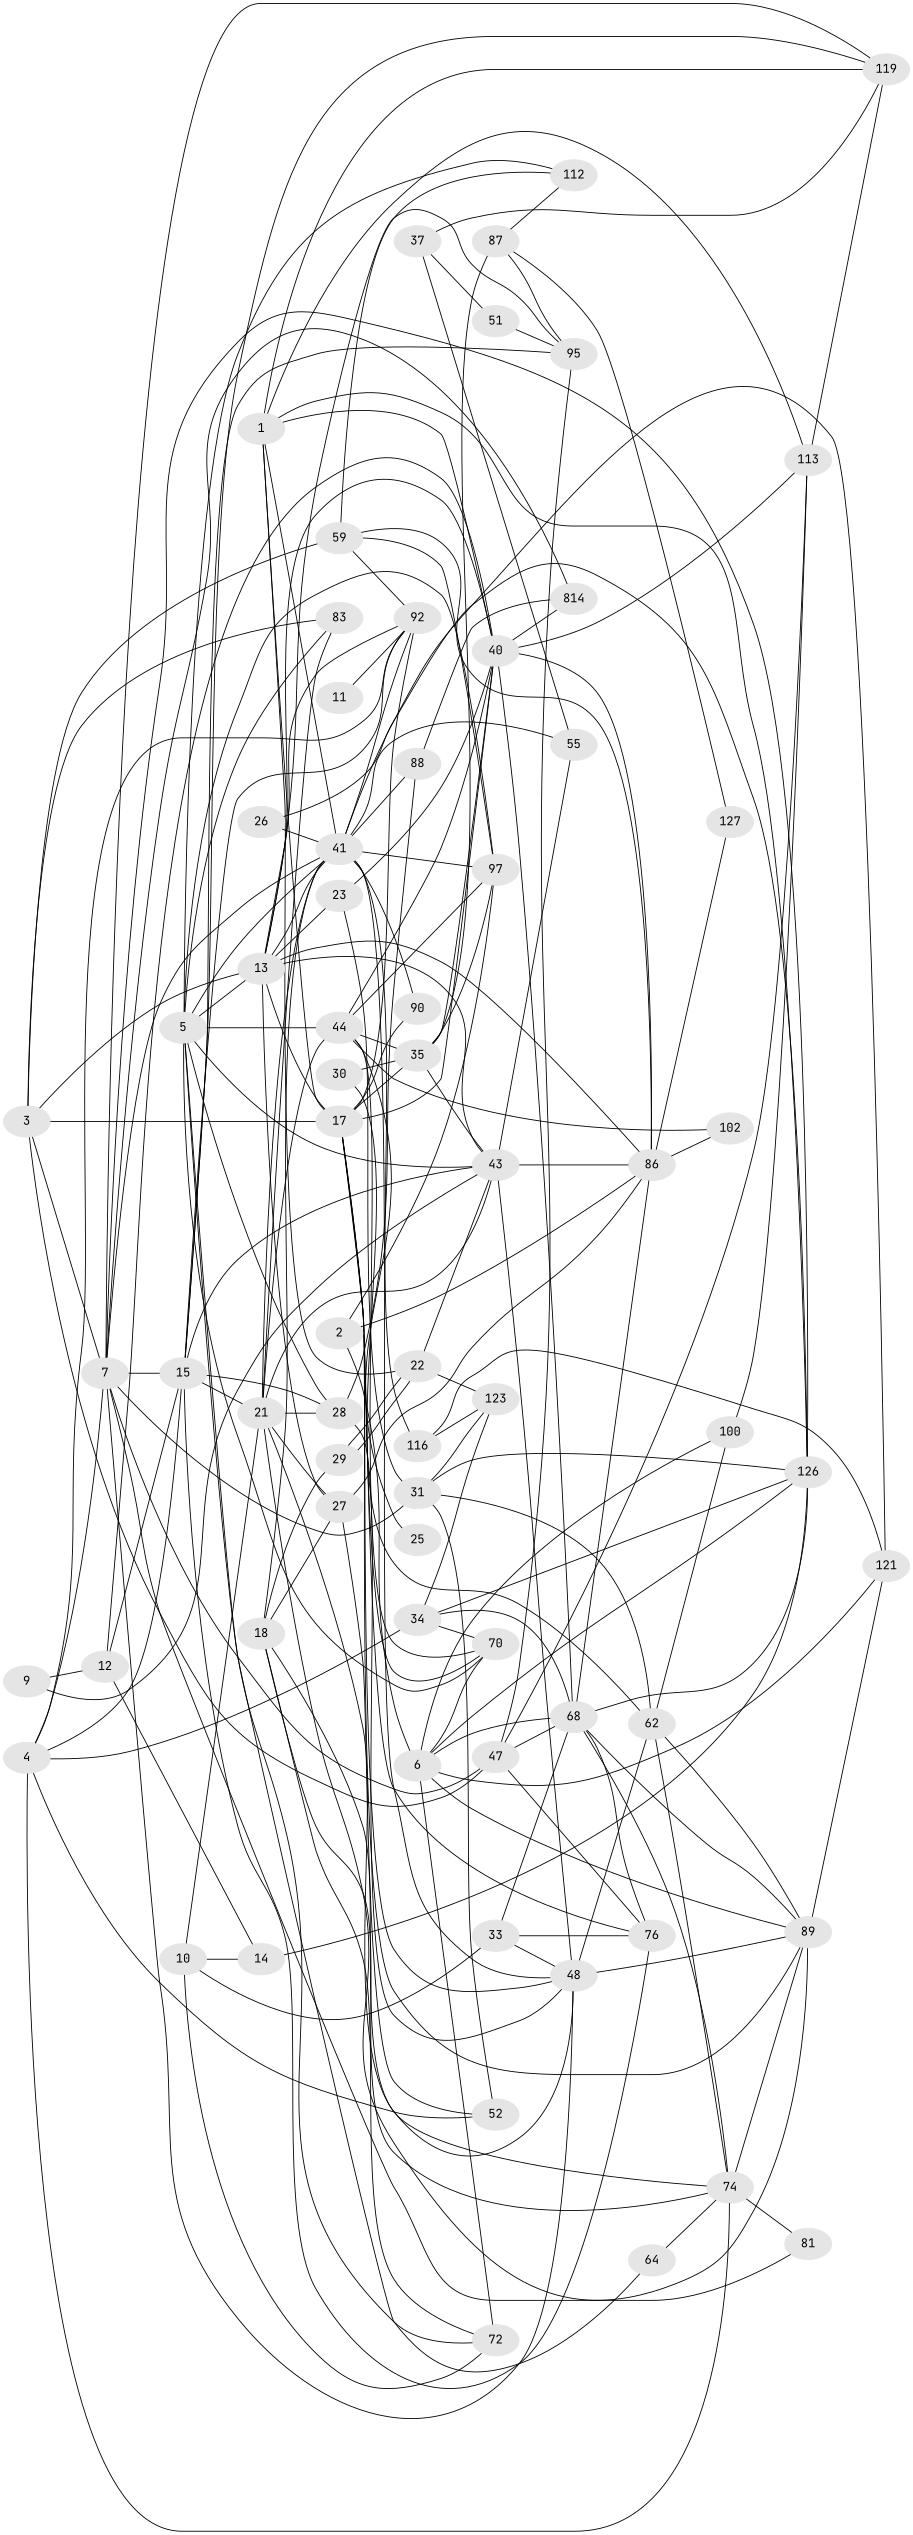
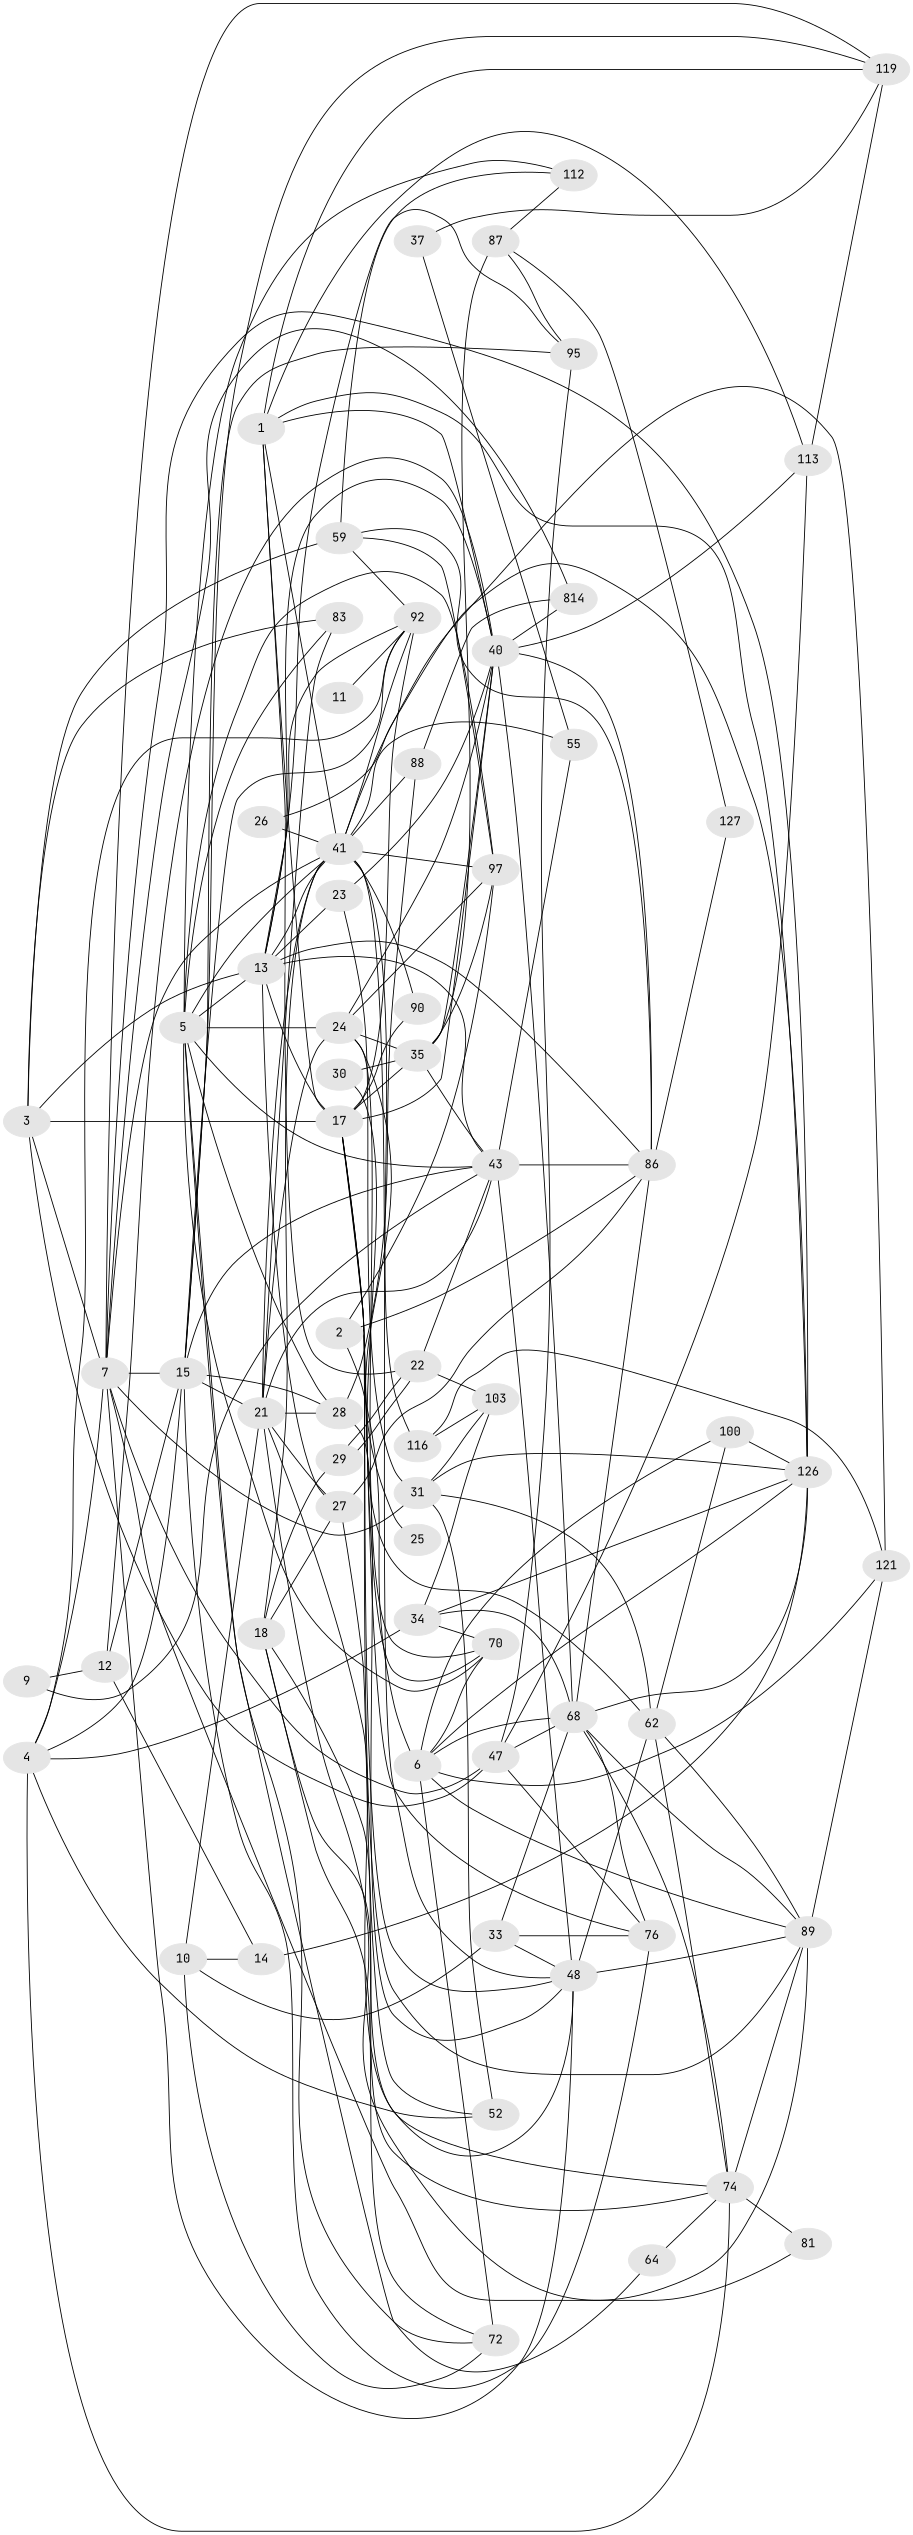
(496, 321) -> none
(789, 925) -> (769, 1452)
(339, 1028) -> (339, 1028)
(730, 1128) -> none
(496, 1399) -> (496, 1399)
